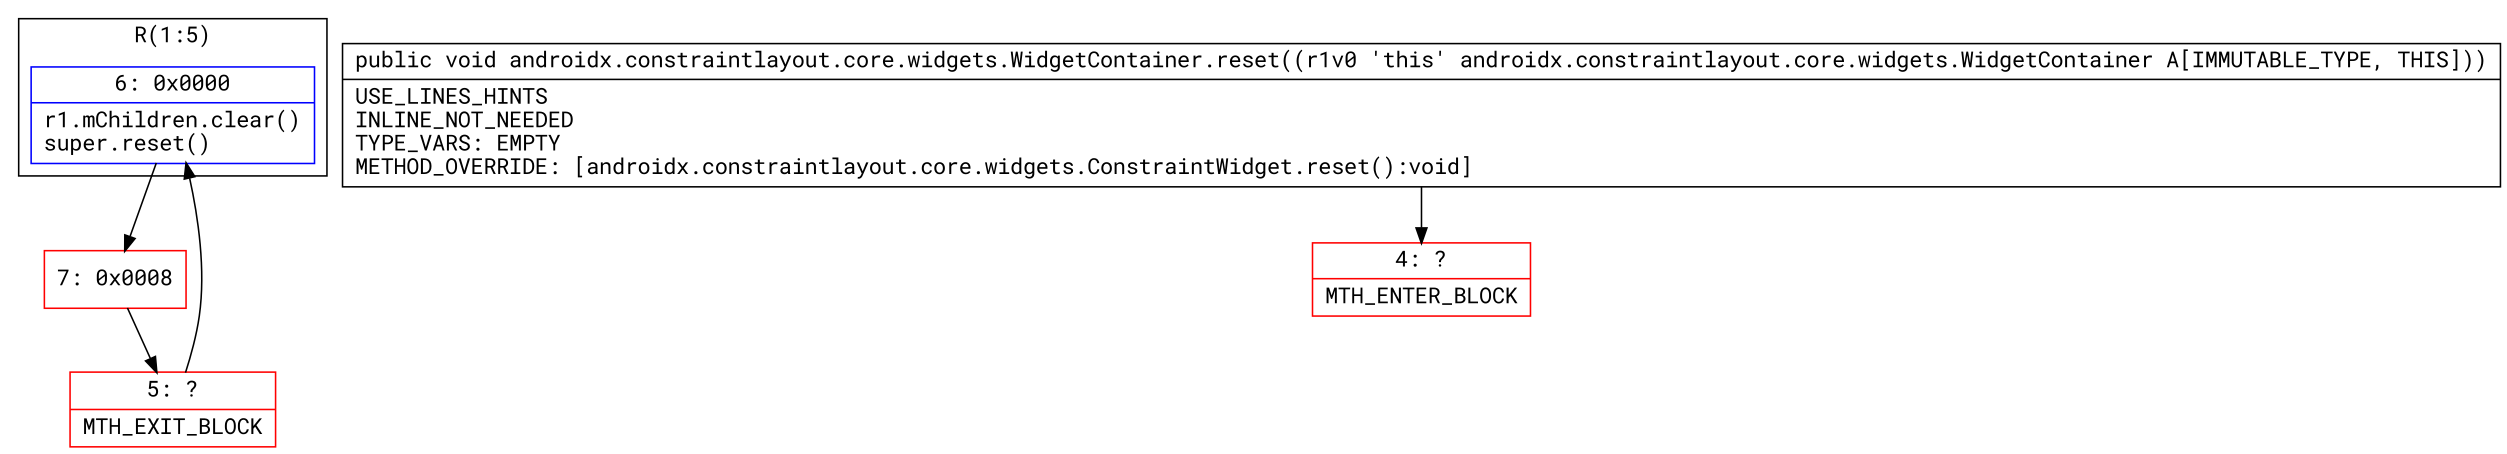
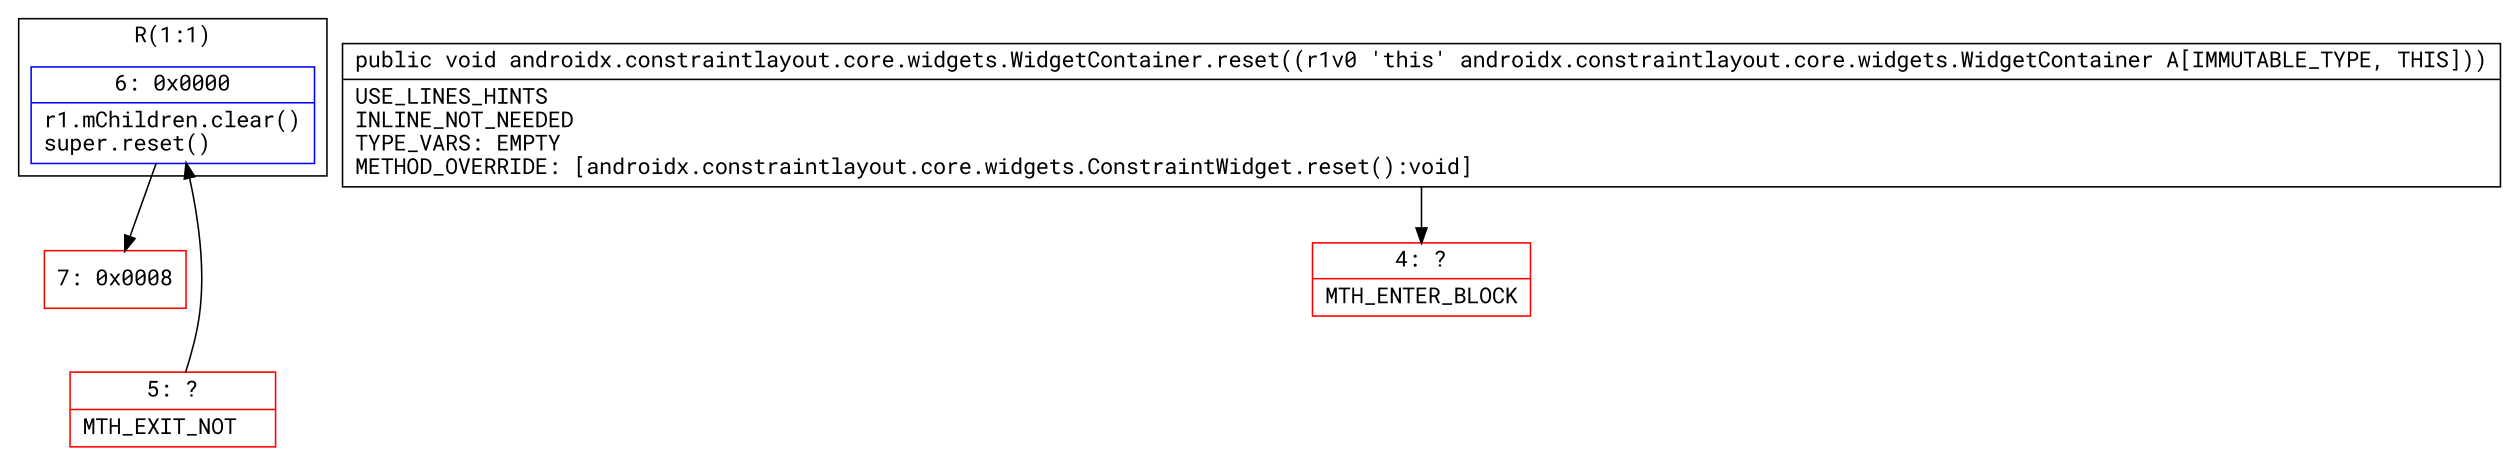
(173, 37) -> (173, 37)
(139, 333) -> none
(173, 427) -> (160, 427)
